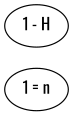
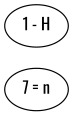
(37, 90) -> (37, 90)
